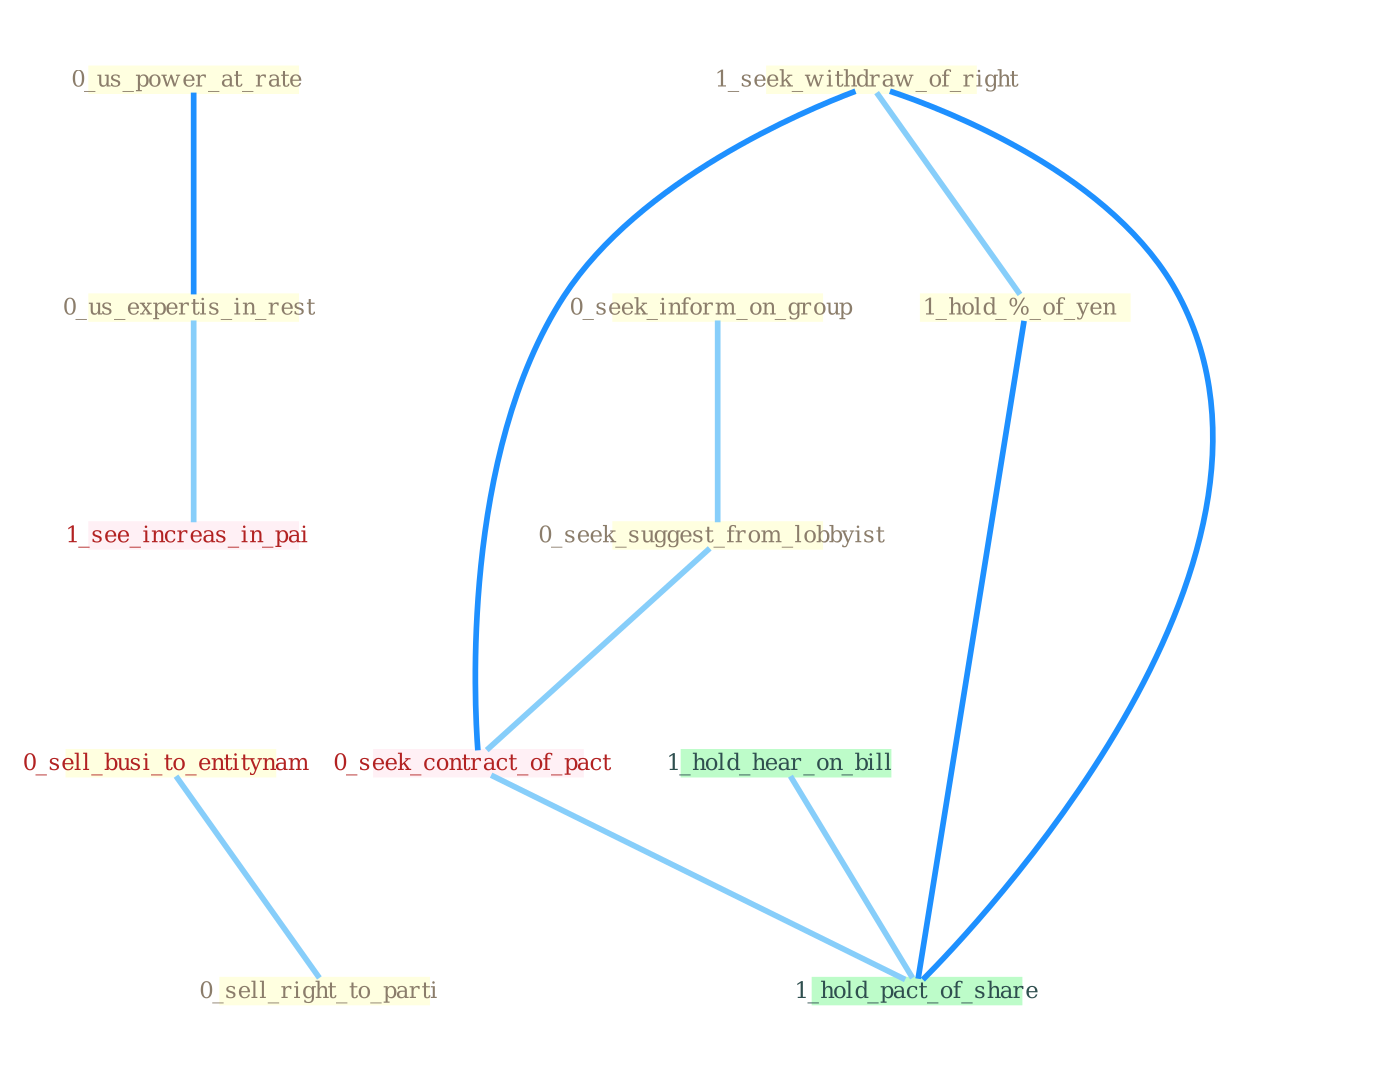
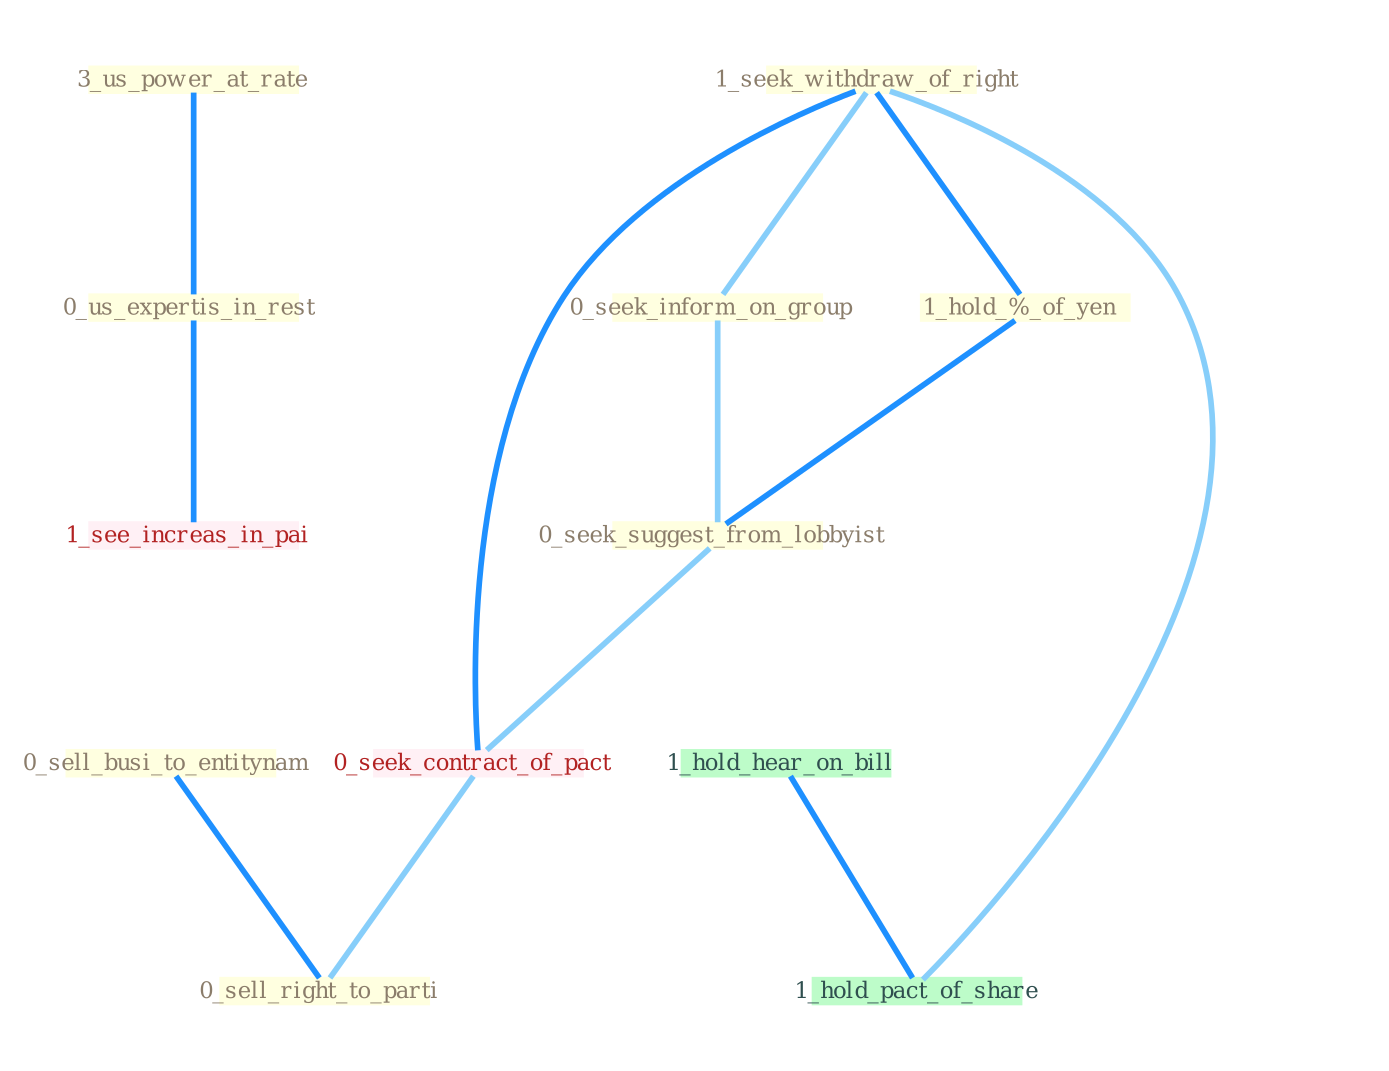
(194, 80) -> (194, 80)
none -> (795, 194)
(948, 194) -> (948, 194)
(194, 421) -> (194, 421)
(1206, 497) -> (1206, 497)
(971, 650) -> (870, 422)
(171, 763) -> (171, 763)
(248, 877) -> (248, 877)
(698, 877) -> (402, 877)
(851, 877) -> (851, 877)
